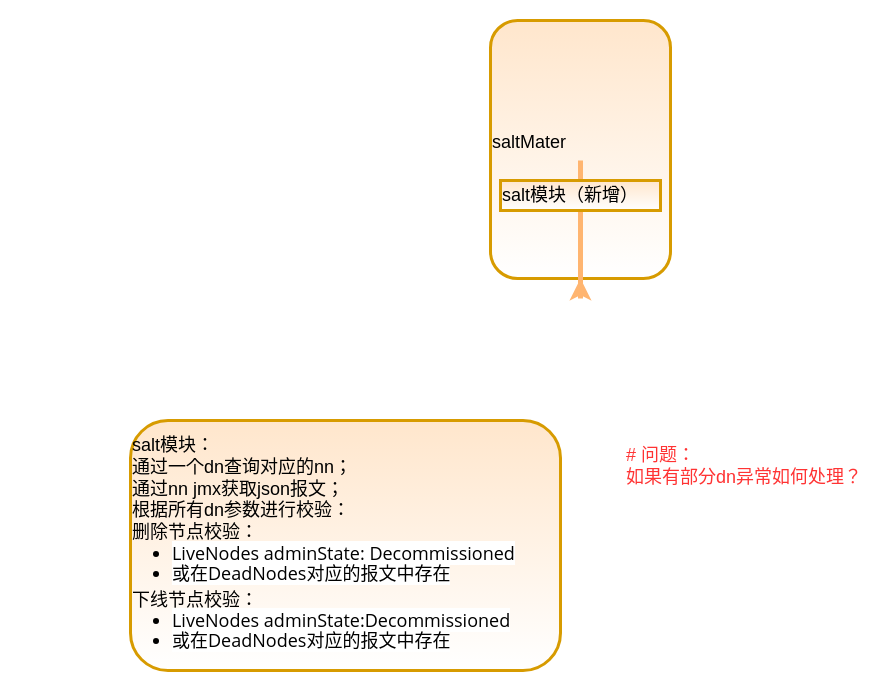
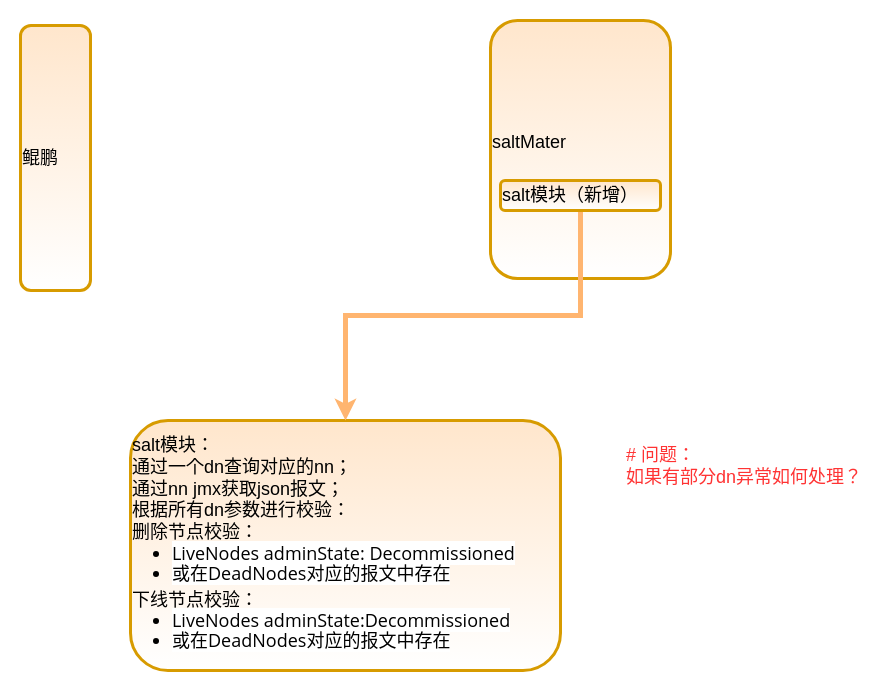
none -> (56, 158)
(581, 161) -> (427, 316)
(581, 196) -> (581, 196)
